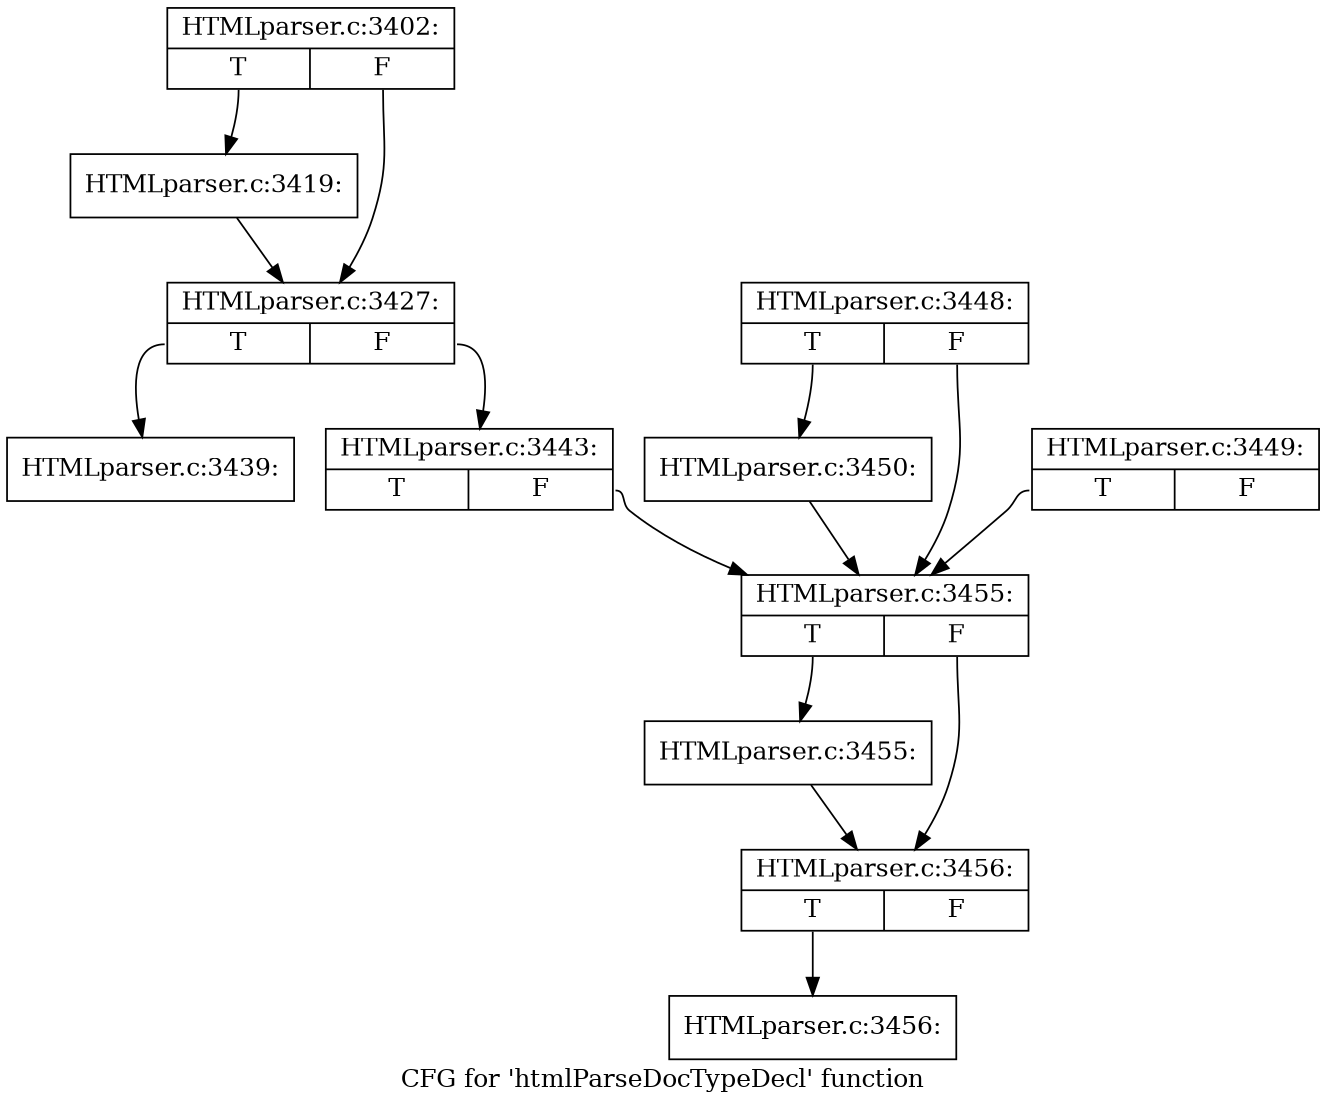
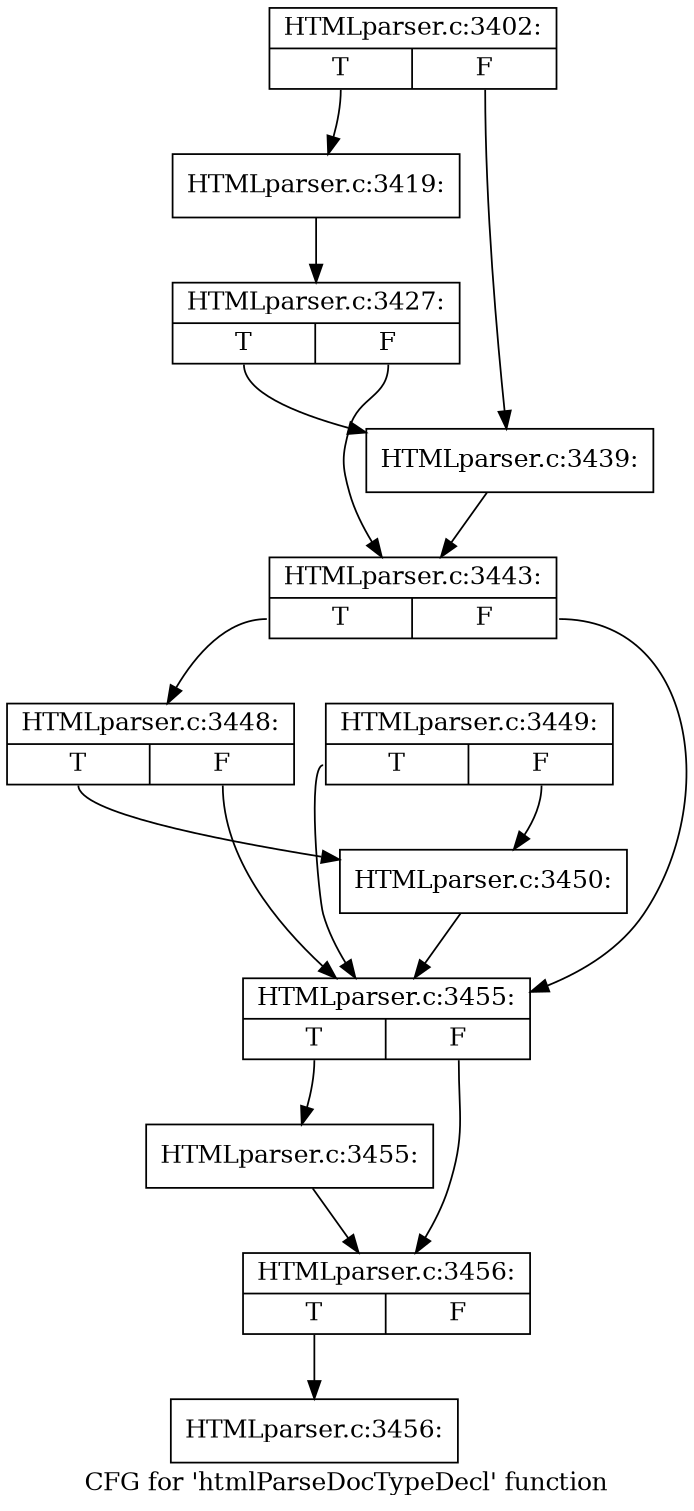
(382, 182) -> (491, 251)
none -> (469, 518)
none -> (213, 641)
none -> (537, 811)
